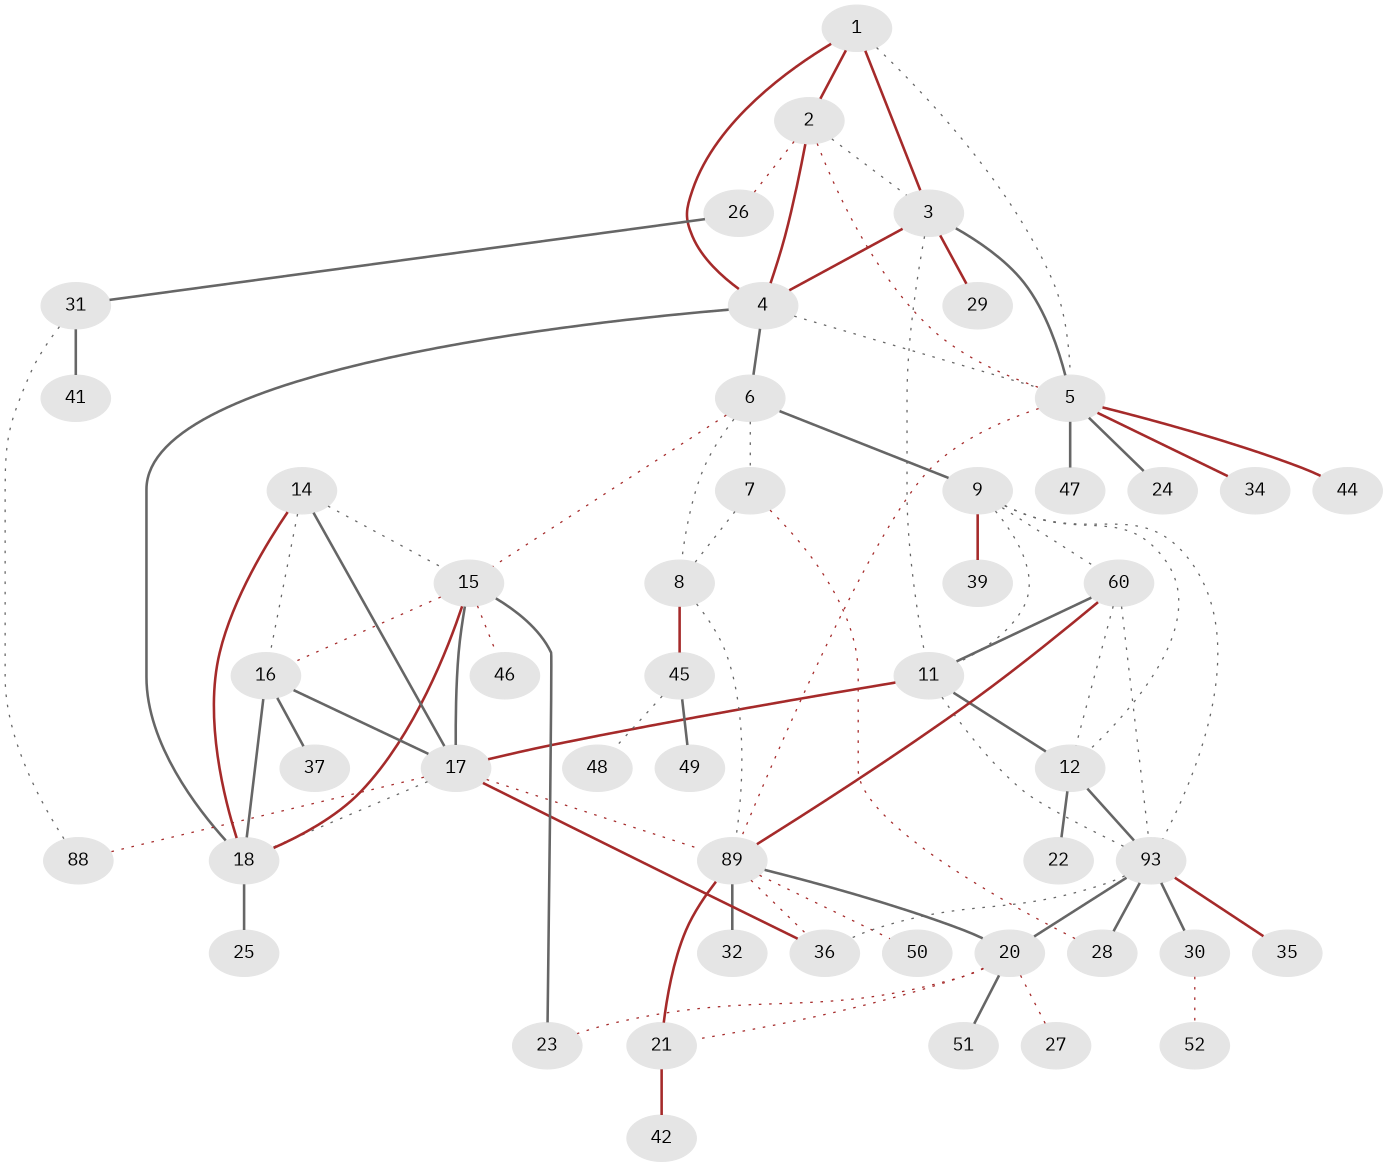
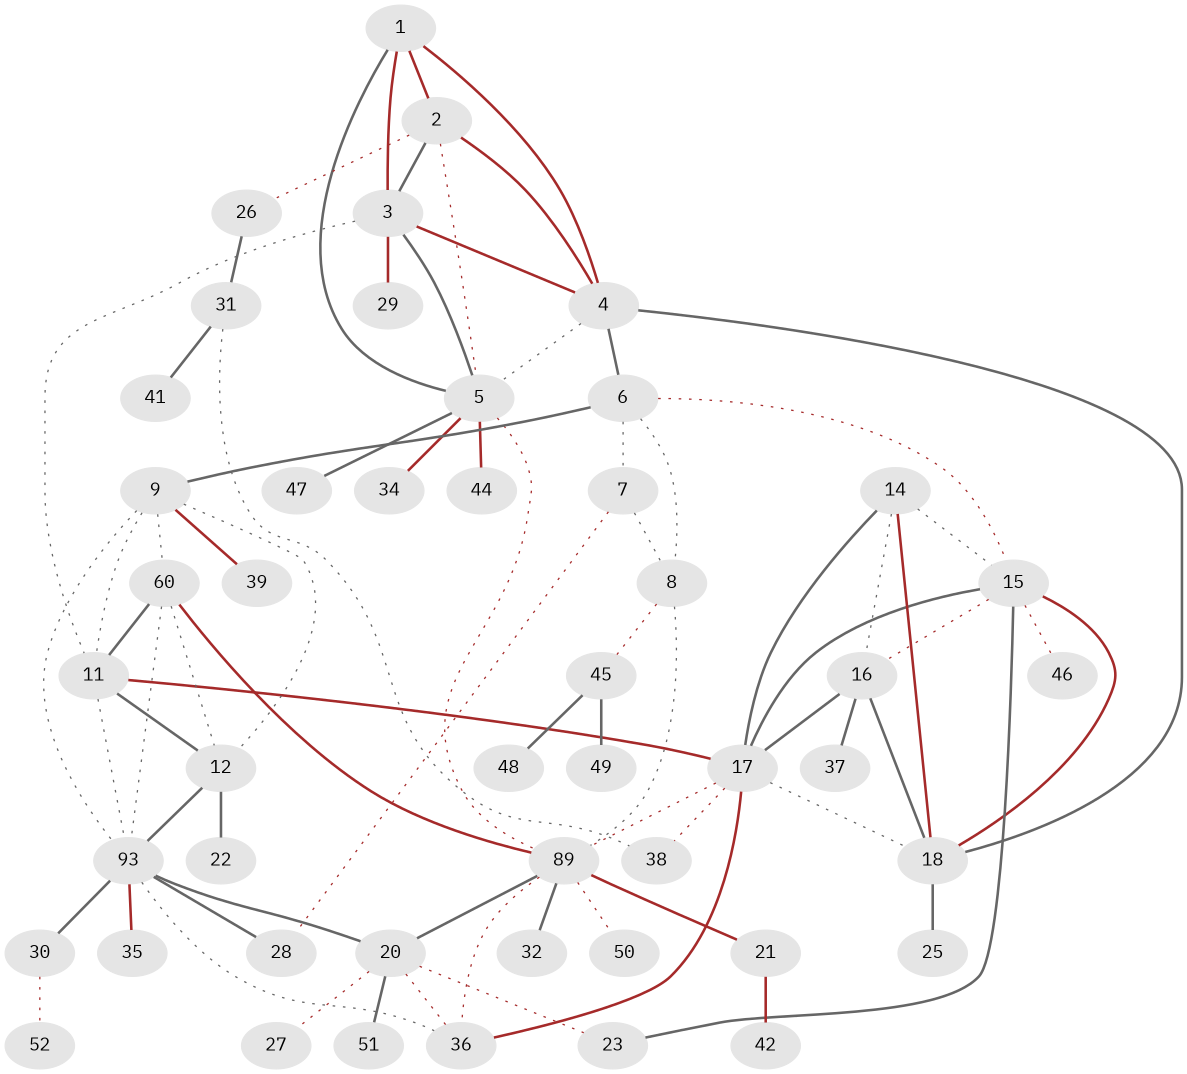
(869, 167) -> (412, 167)
(1004, 195) -> (321, 246)
(1163, 491) -> none
(680, 630) -> (637, 630)
(641, 719) -> (555, 722)
(78, 861) -> (656, 861)
(841, 1011) -> (426, 1000)
